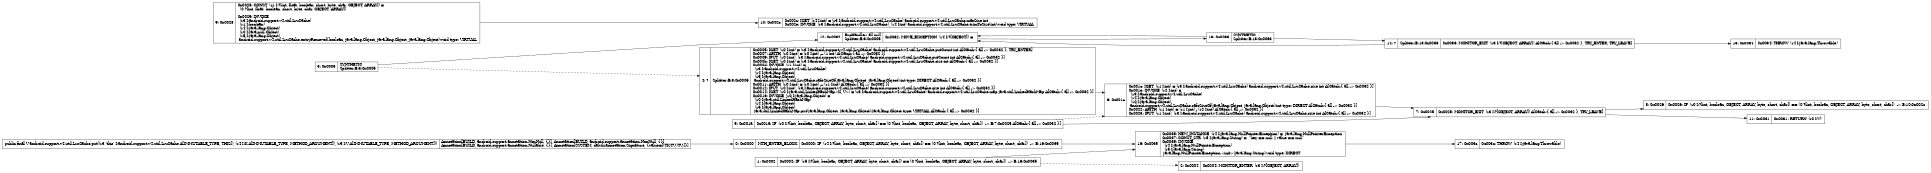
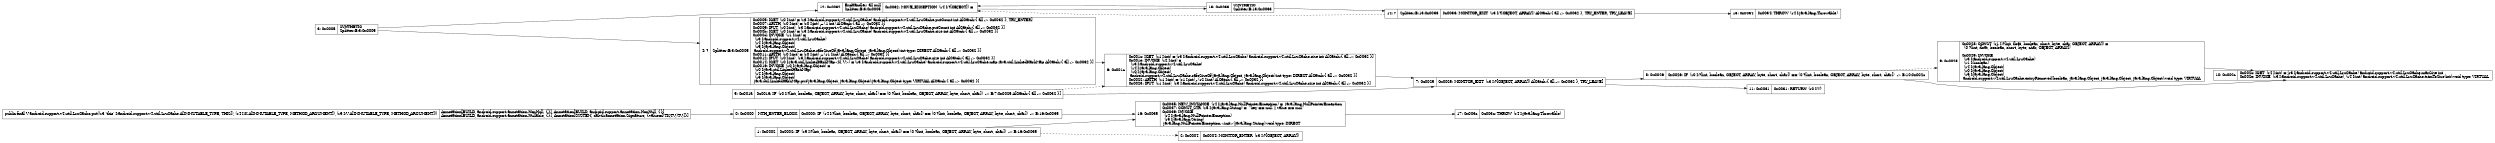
(258, 32) -> (1983, 71)
(1182, 46) -> (1182, 16)
none -> (1908, 69)
(538, 72) -> (538, 37)
none -> (2093, 89)
